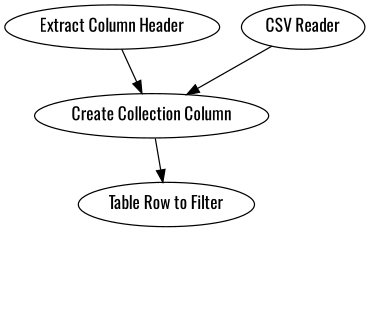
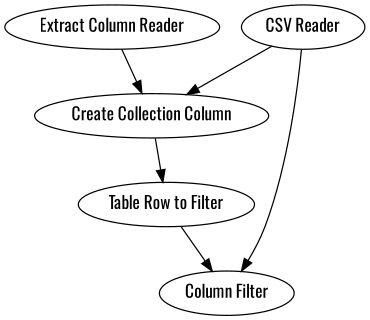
(112, 27) -> (112, 27)
none -> (227, 293)
